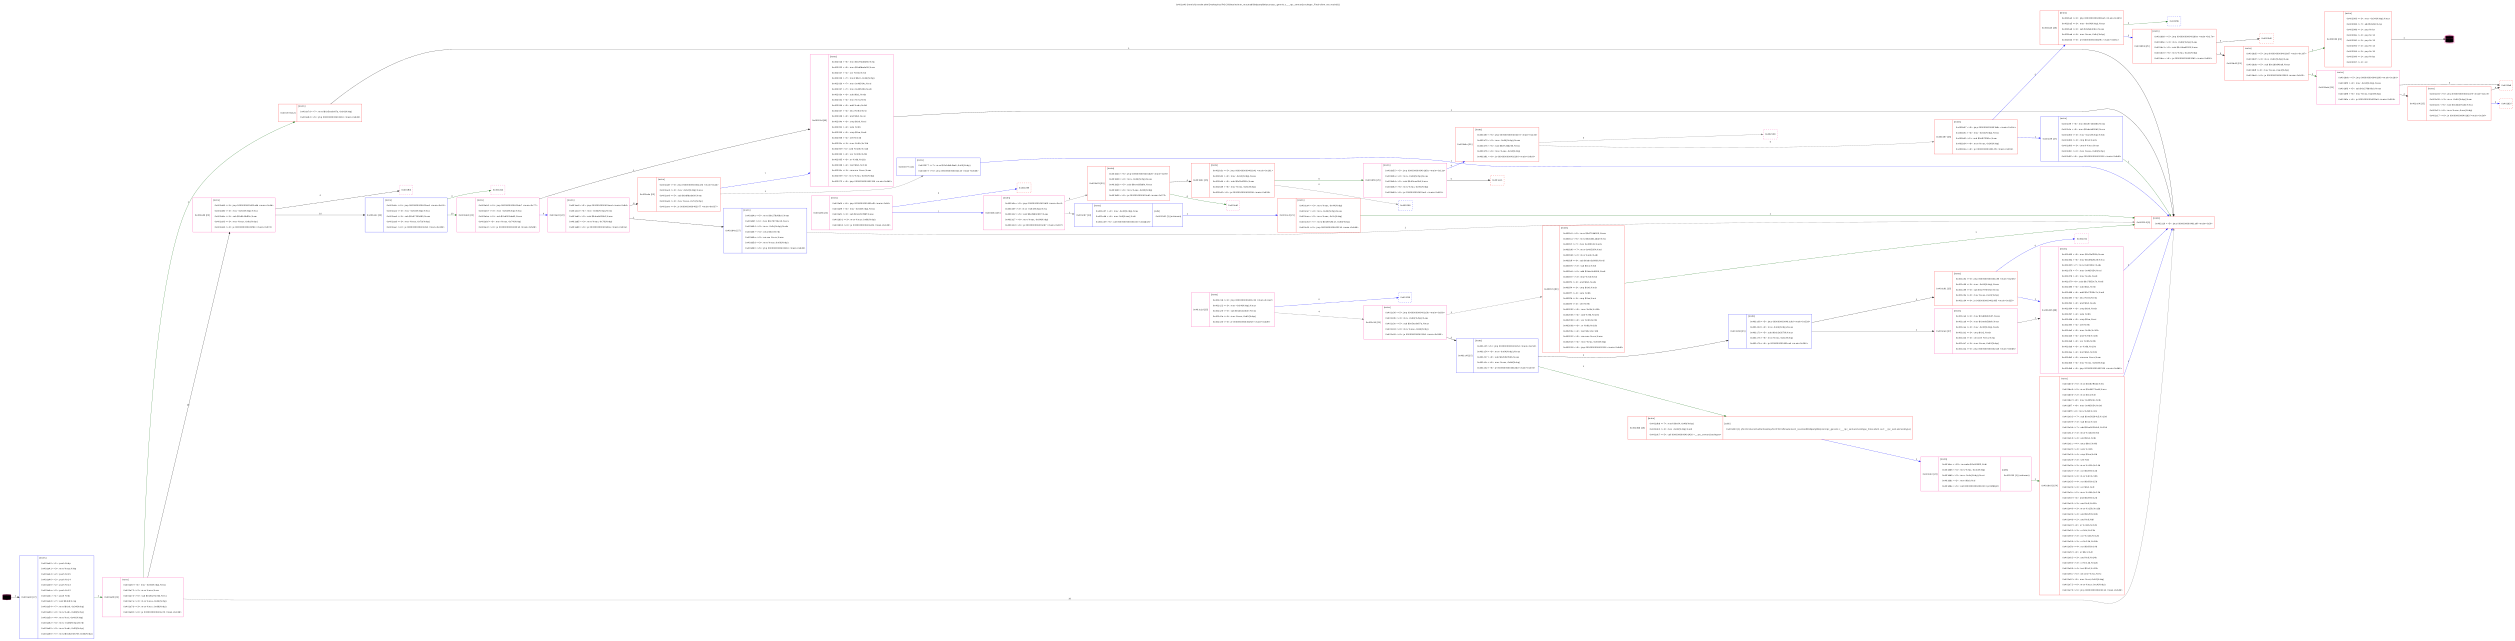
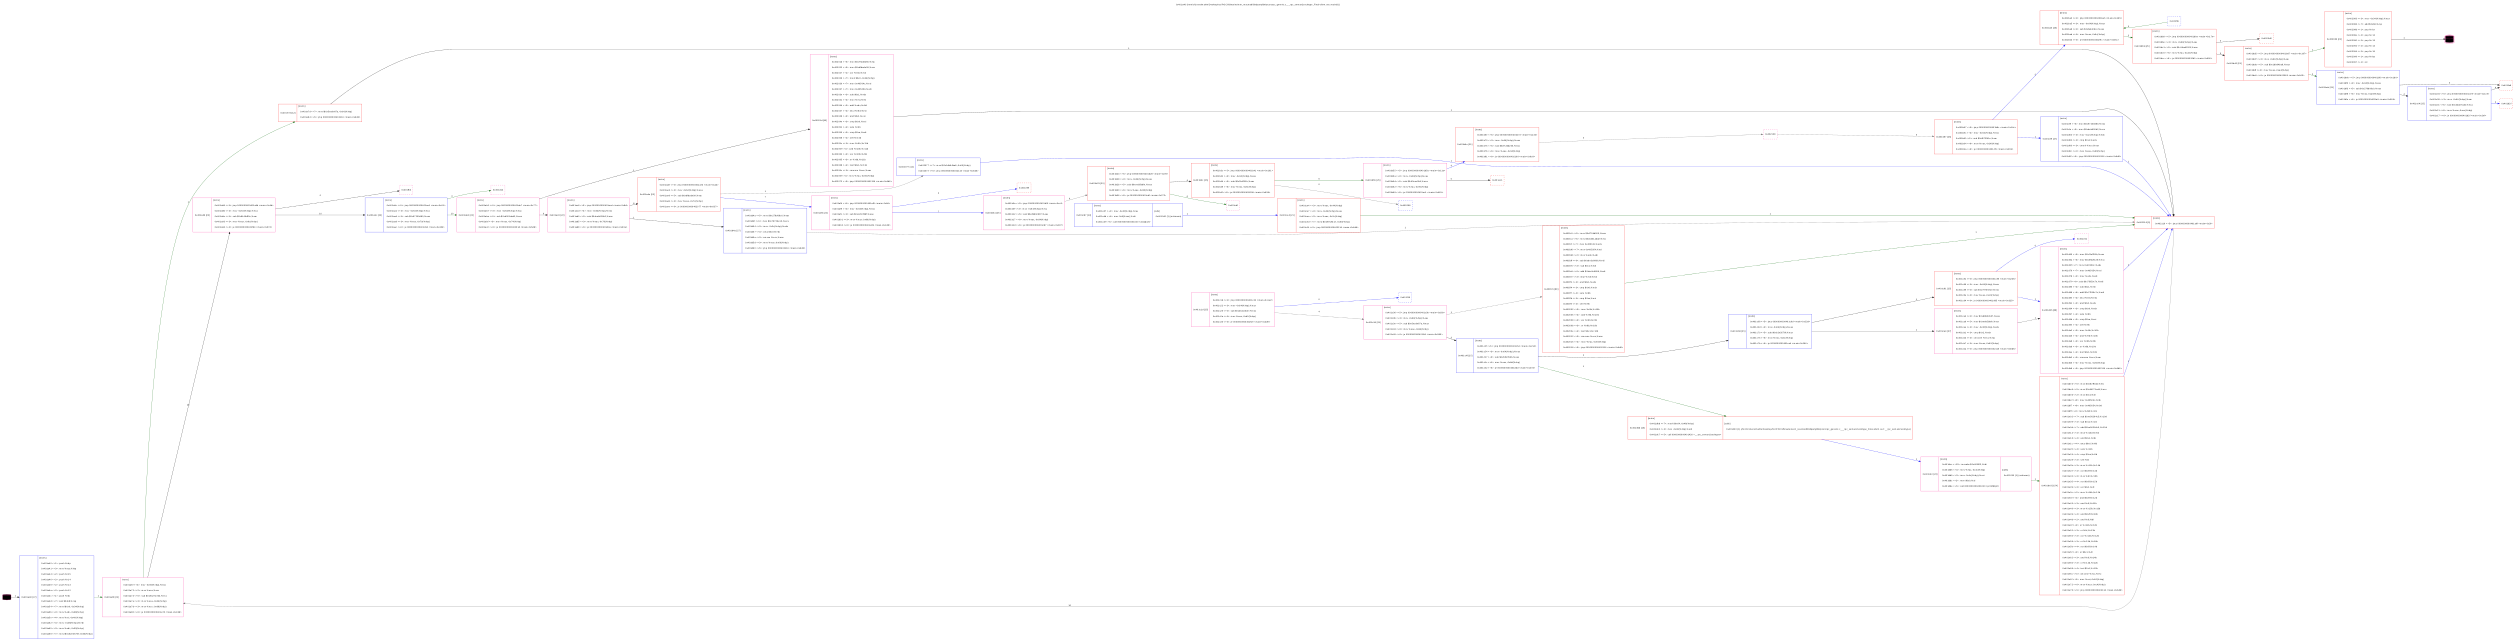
(2145, 23) -> (2147, 25)
(2127, 37) -> (2127, 37)
(2358, 87) -> (2358, 87)
(2449, 104) -> (2449, 104)
(1736, 148) -> (1855, 135)
(765, 181) -> (765, 202)
(2149, 184) -> (2149, 184)
(1069, 214) -> none
(542, 215) -> (542, 215)
(1340, 600) -> (1347, 607)
